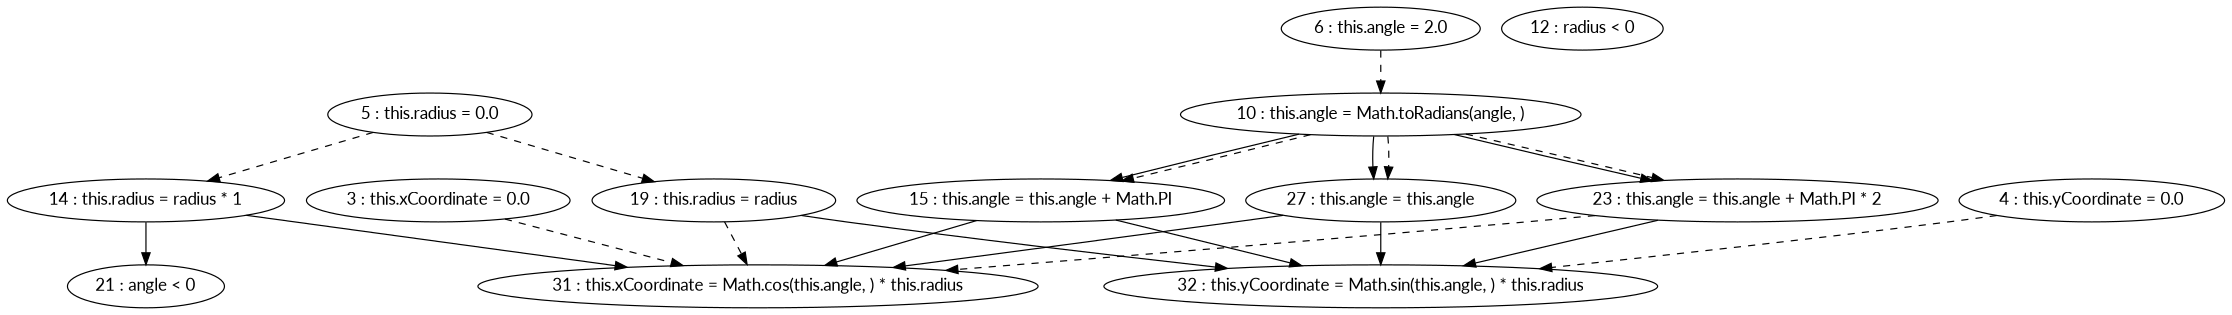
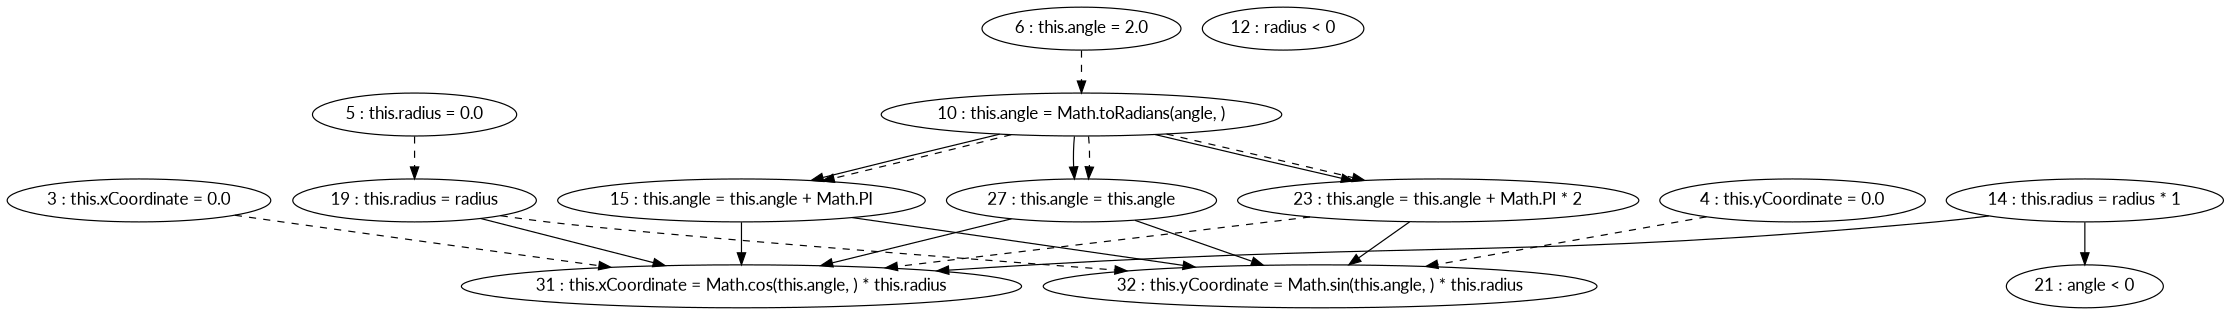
(296, 155) -> none
(733, 238) -> (567, 241)
(1008, 243) -> (808, 246)
